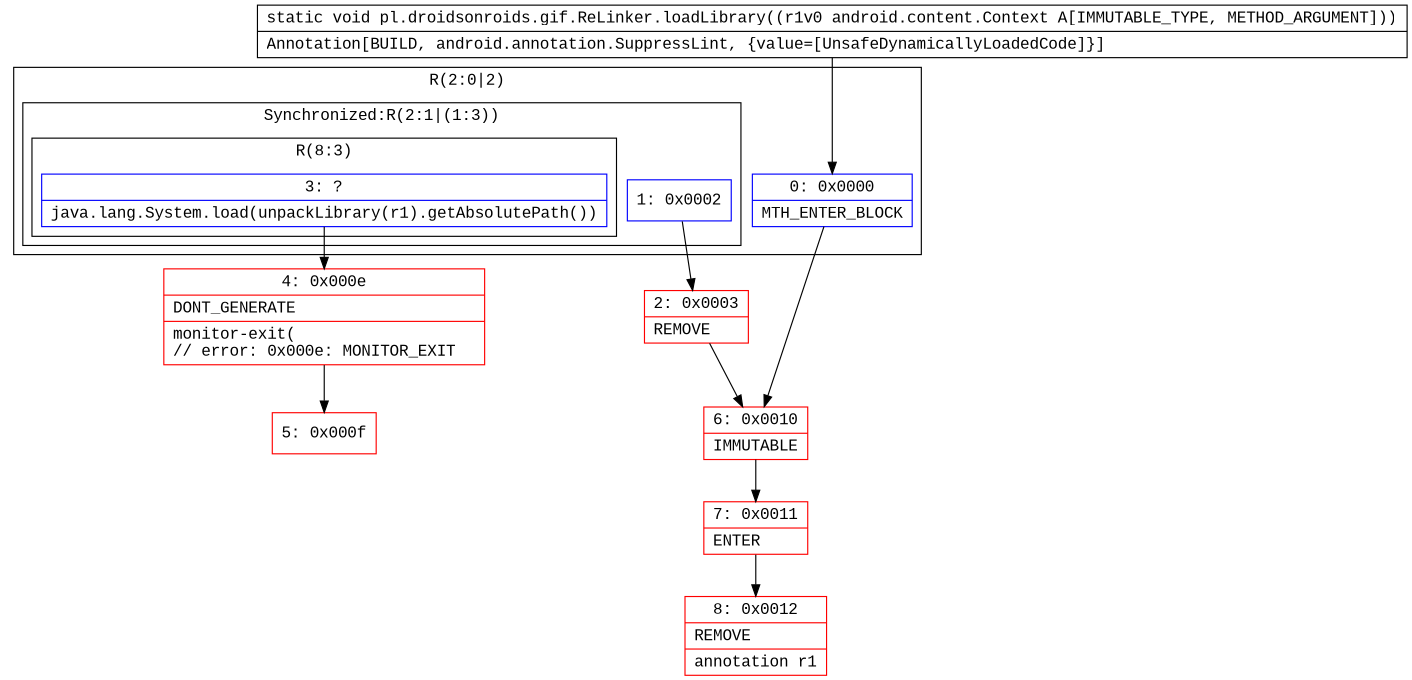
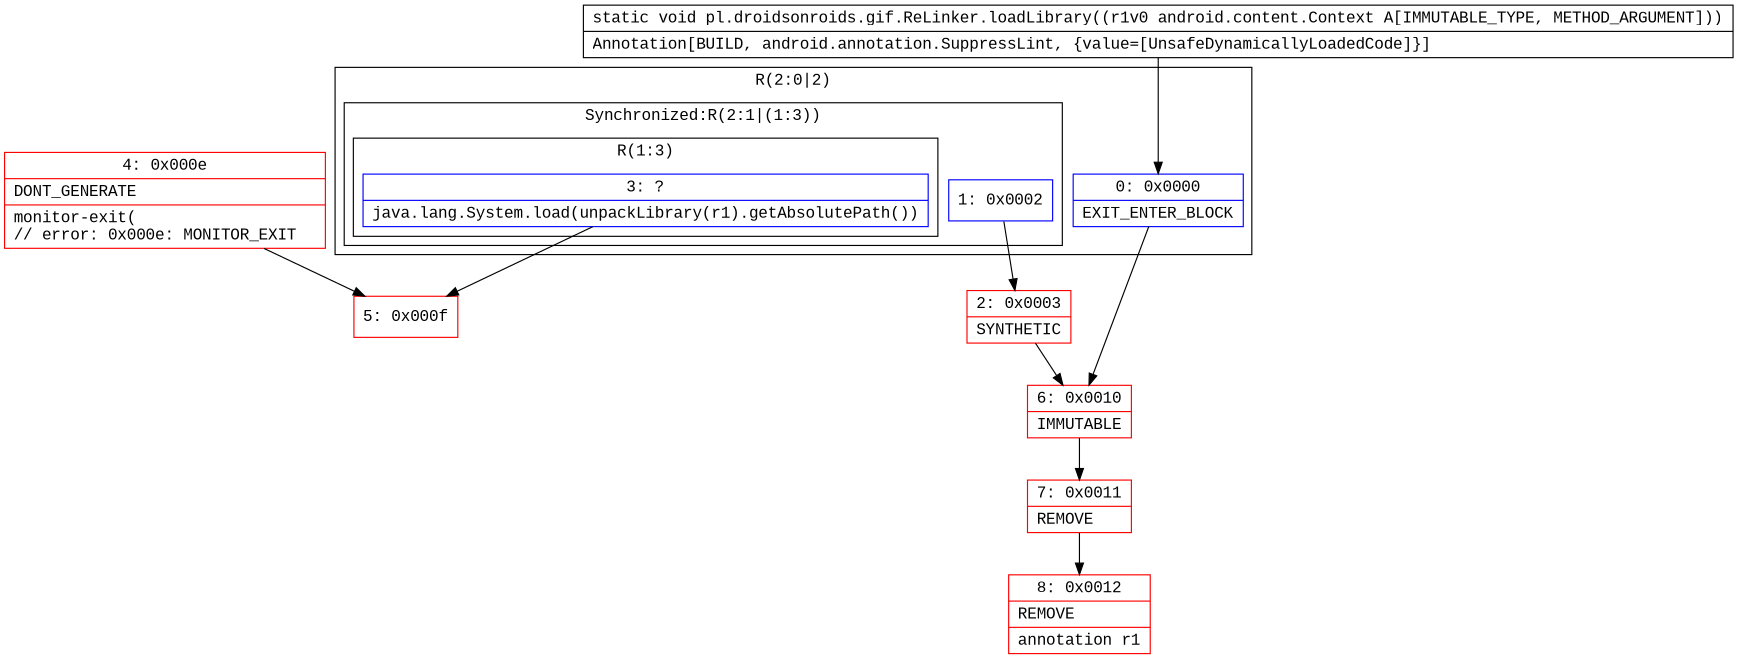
(324, 151) -> (646, 151)
(832, 213) -> (1158, 213)
(324, 242) -> (518, 262)
(682, 329) -> (1019, 329)
(737, 541) -> (1065, 519)
